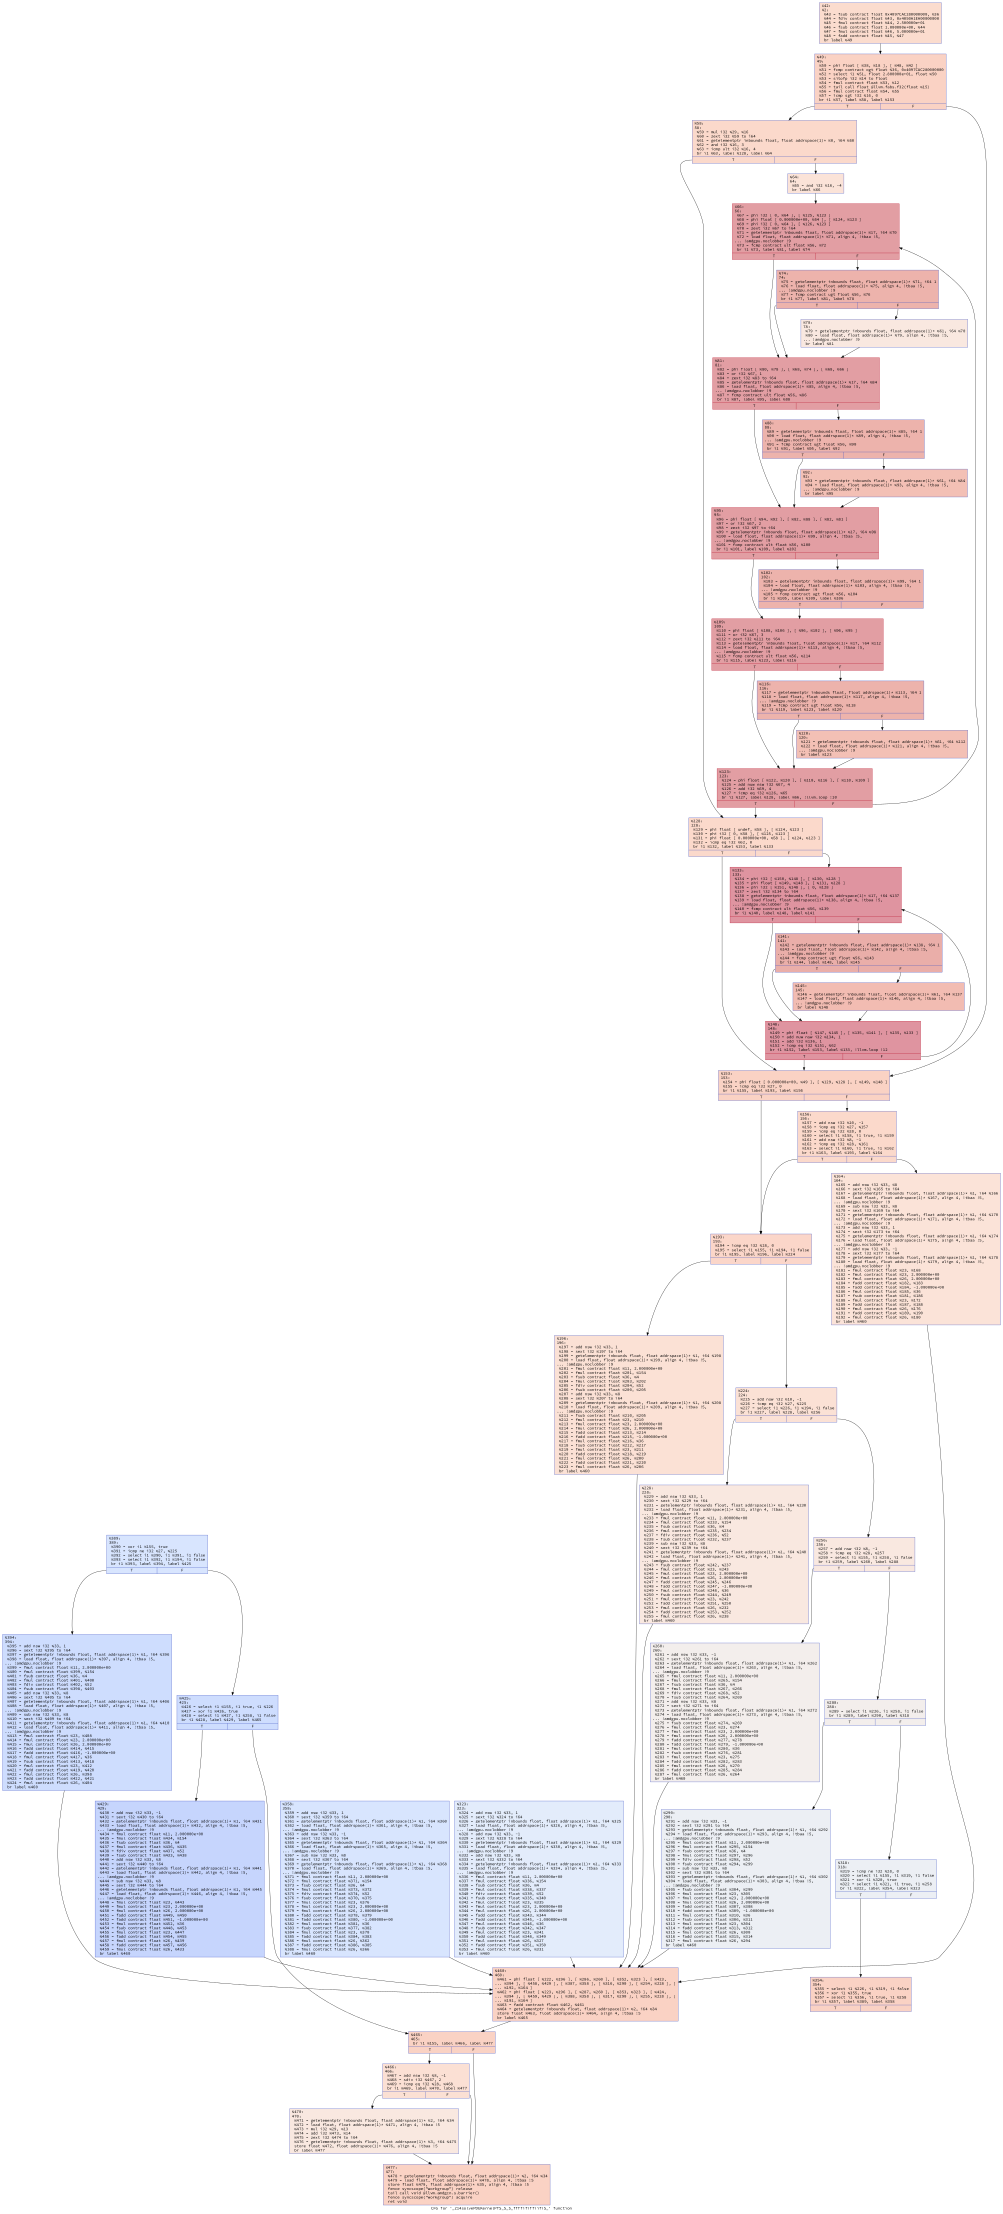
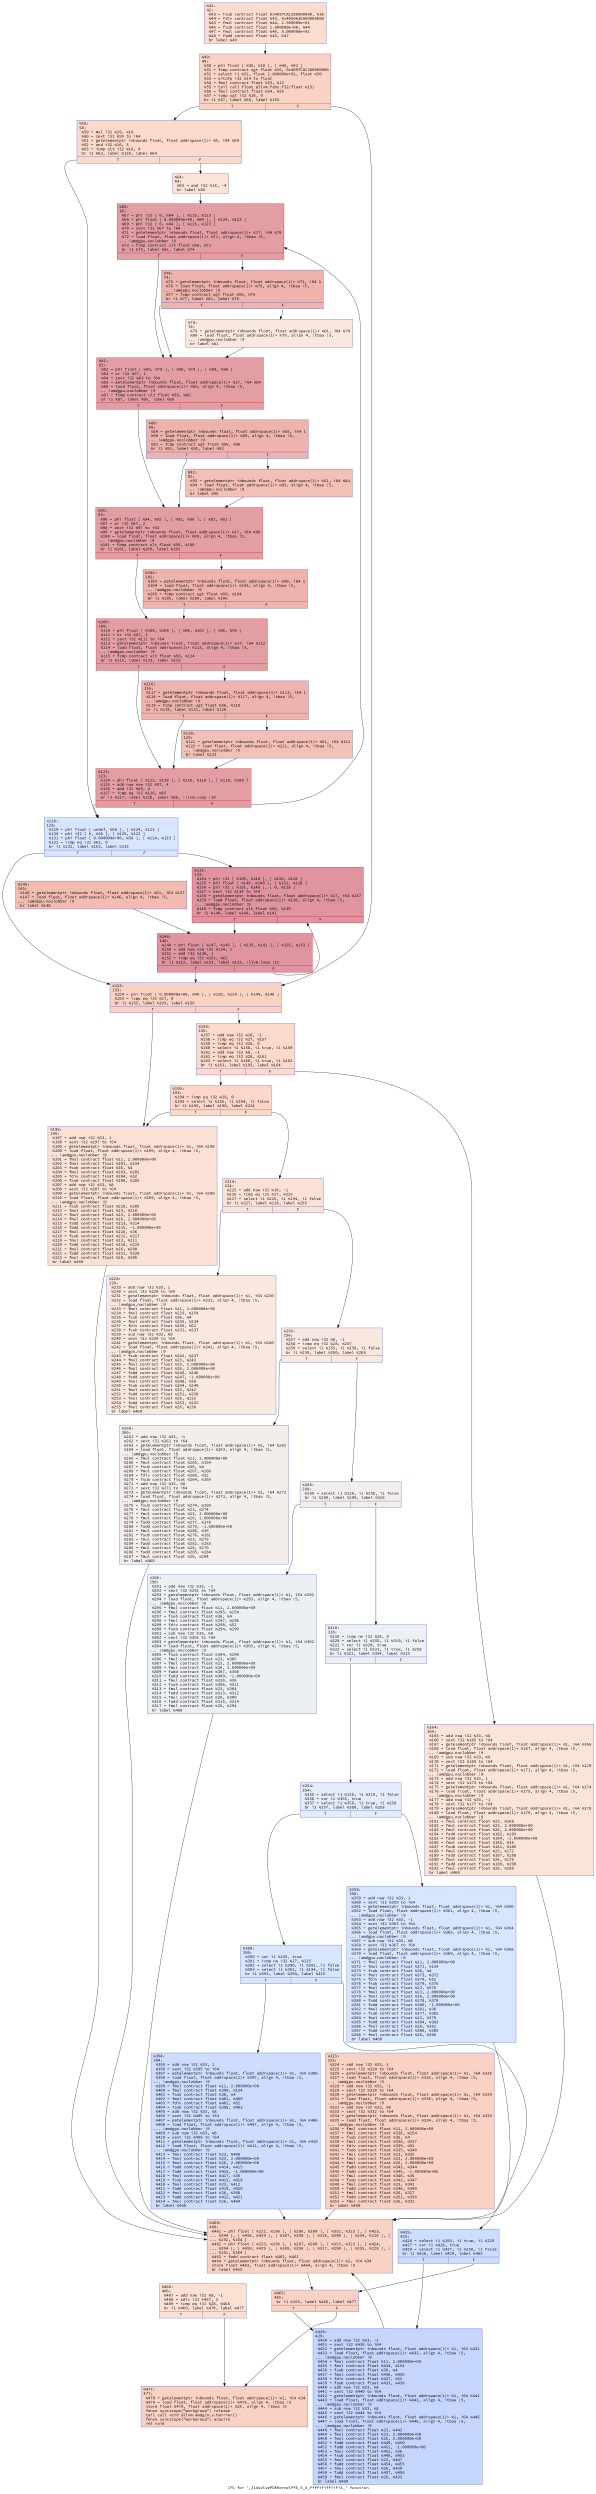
(756, 837) -> (111, 837)
(859, 953) -> none
(761, 1166) -> (150, 1068)
(643, 1795) -> none
none -> (416, 1847)
none -> (268, 1870)
(539, 1879) -> (410, 2131)
(861, 1994) -> (351, 1800)
(430, 2057) -> (302, 2320)
(374, 2131) -> none
